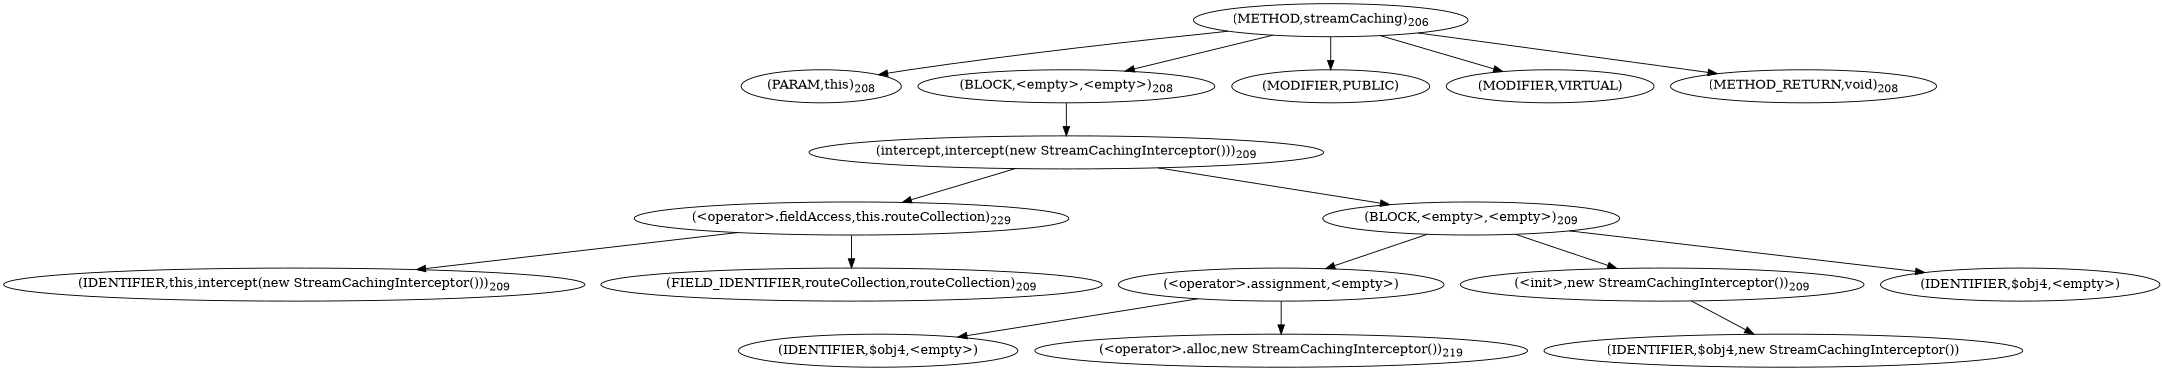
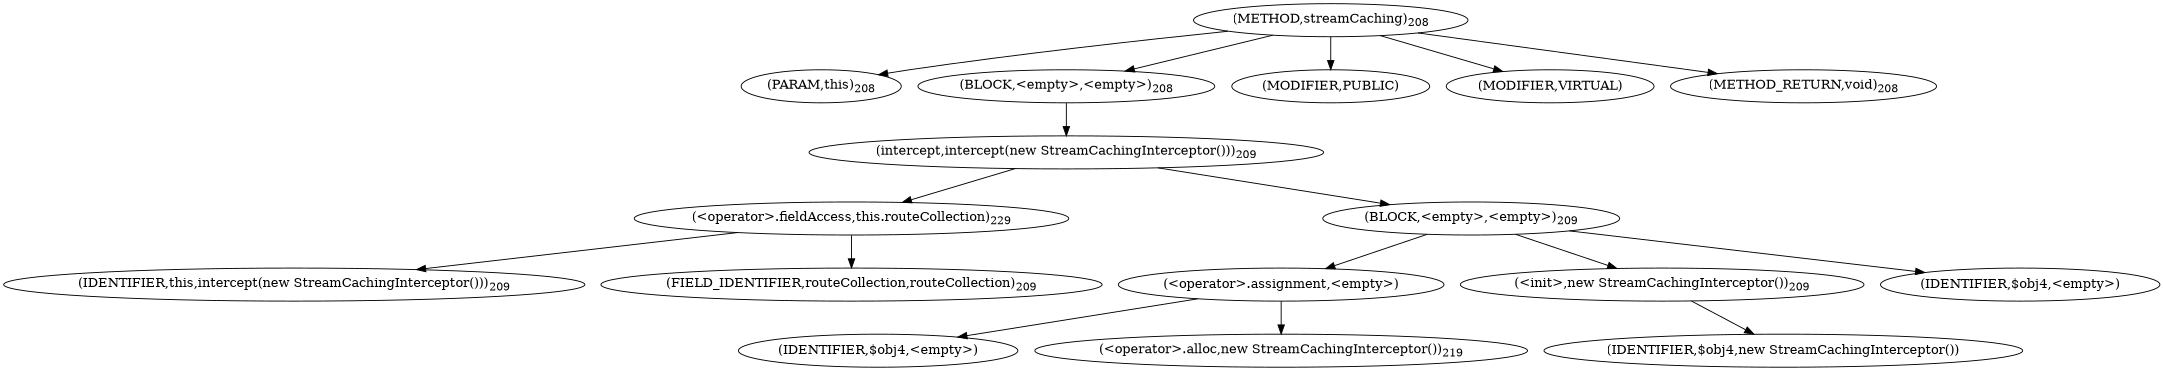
(1418, 19) -> (1418, 19)
